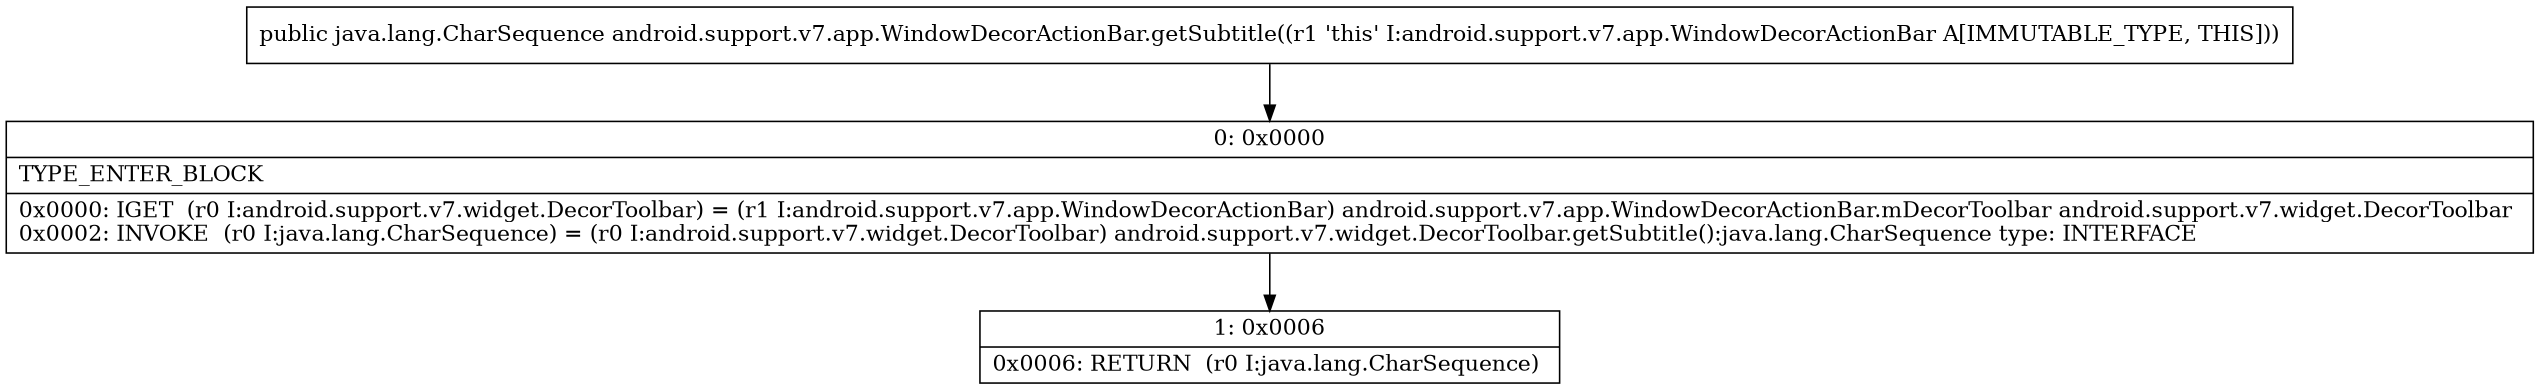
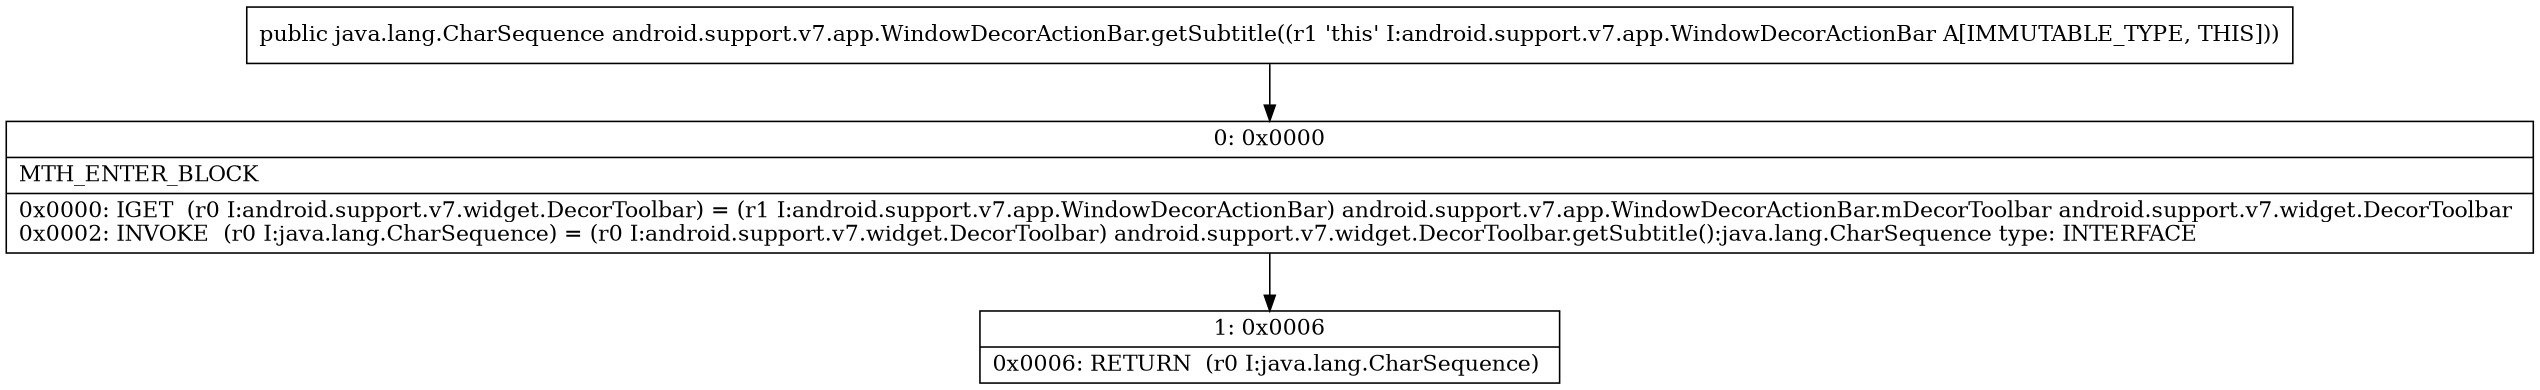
(142, 175) -> (139, 175)
